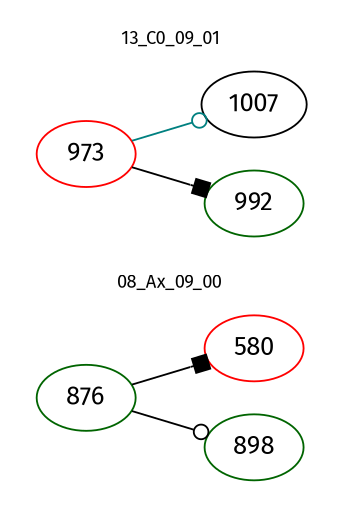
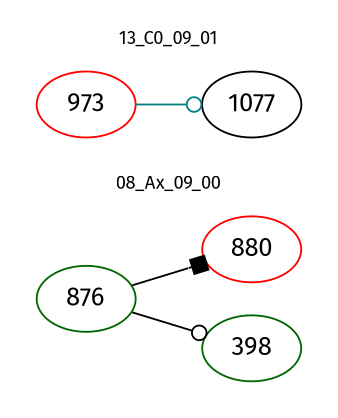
(254, 104) -> (252, 104)
(254, 204) -> none
(254, 348) -> (252, 249)
(254, 447) -> (252, 348)
